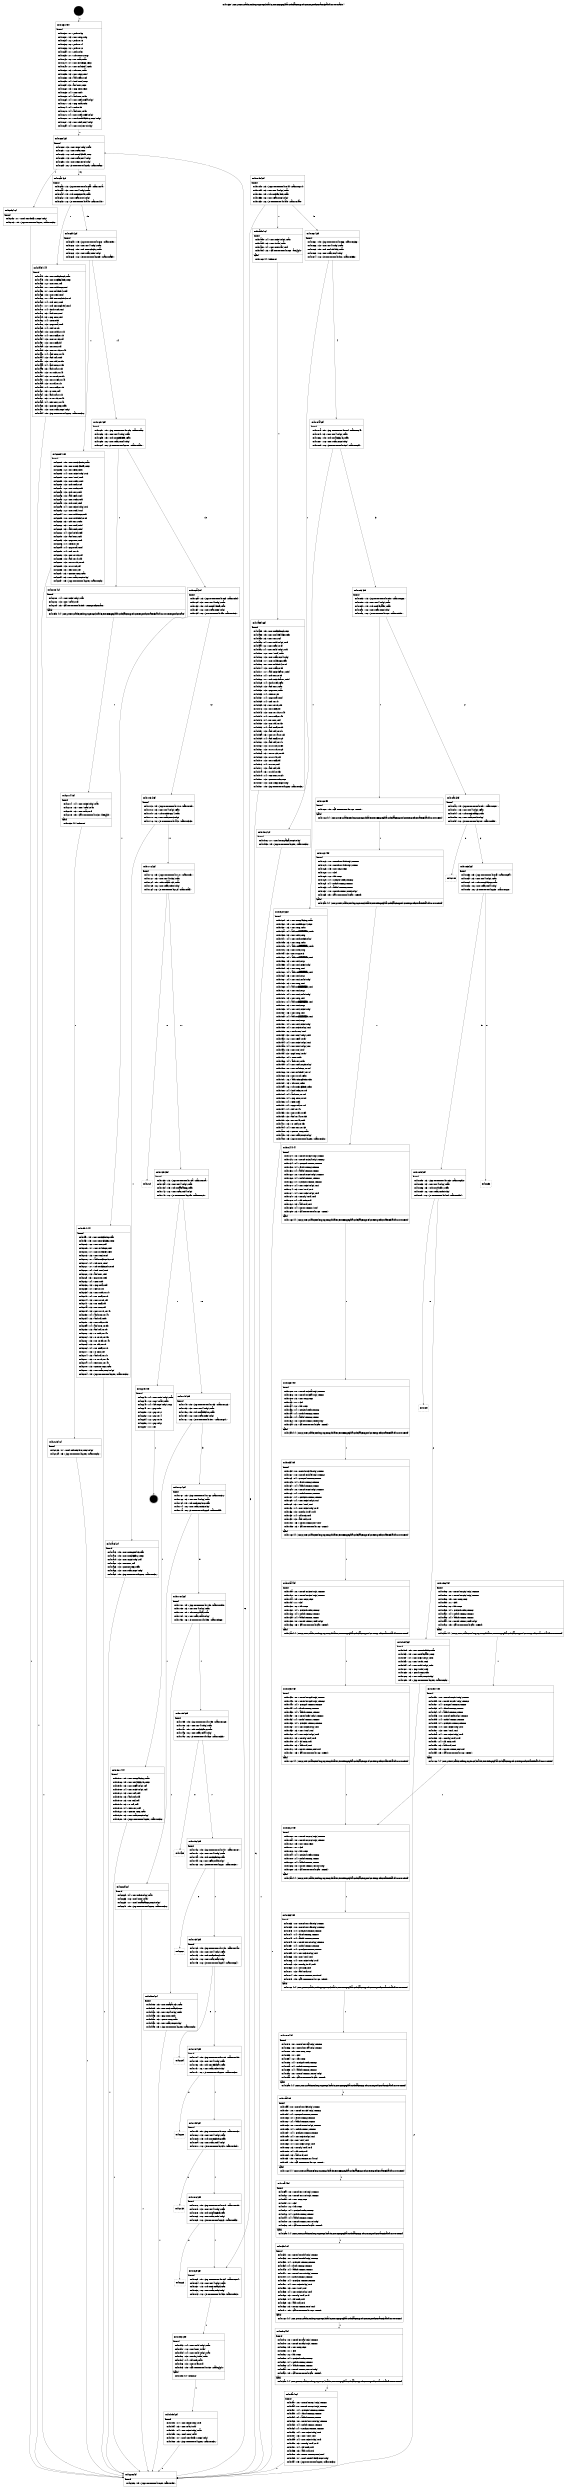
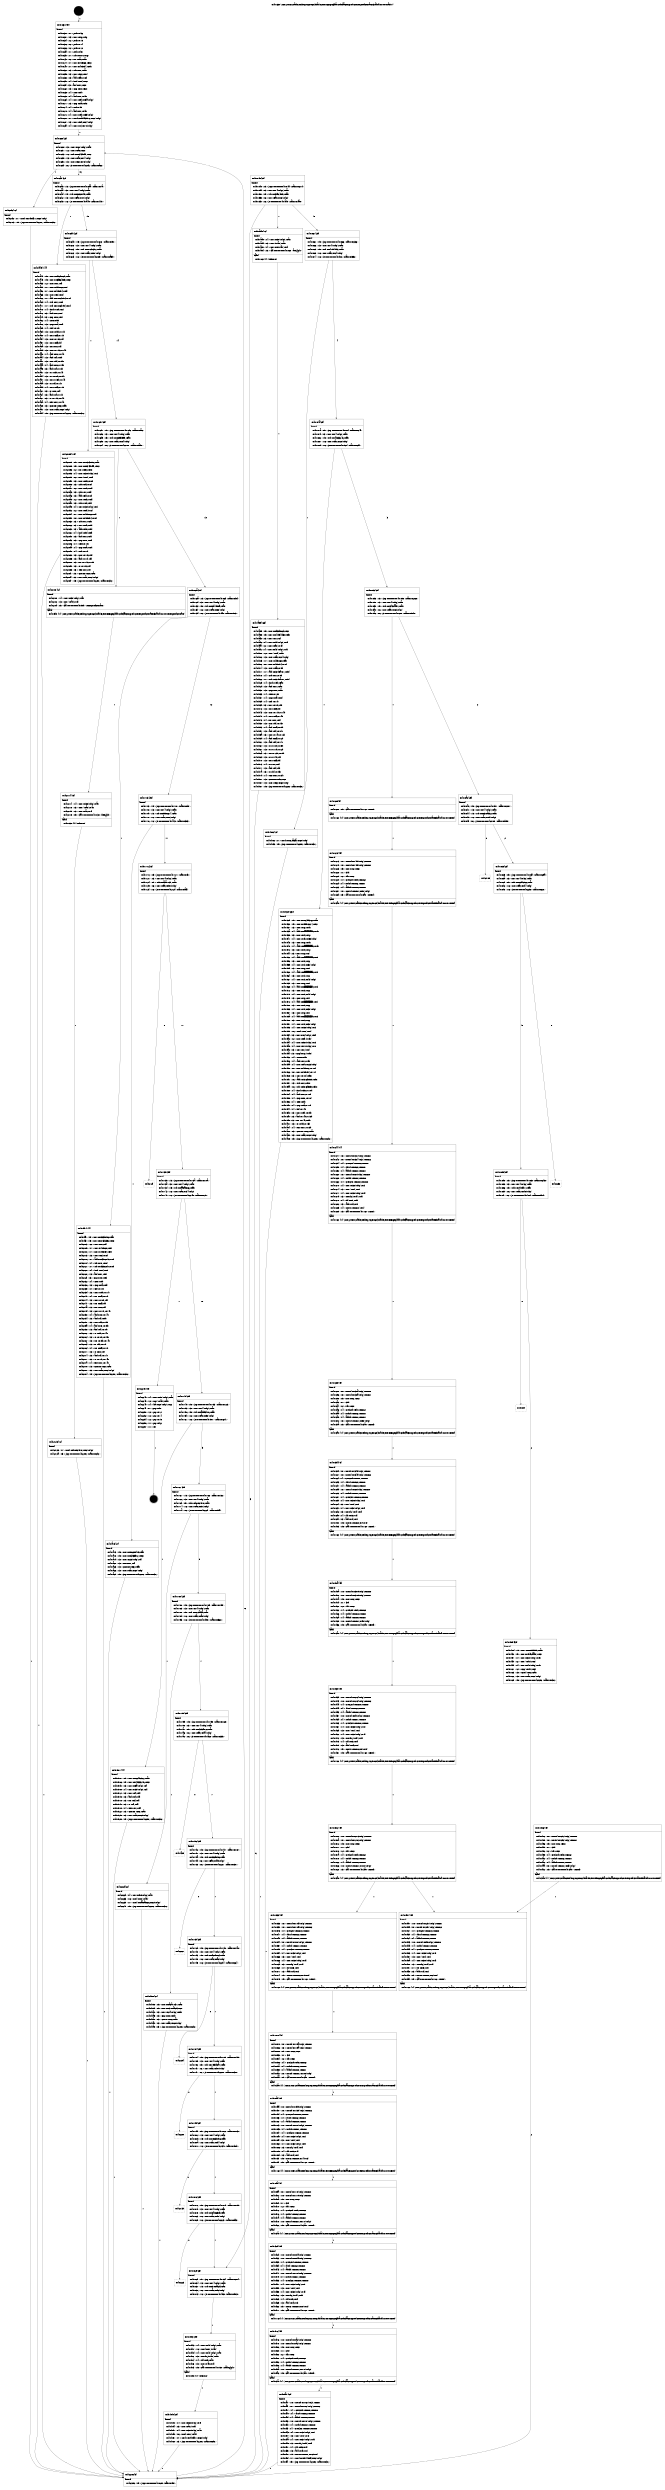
(412, 1794) -> (423, 1896)
